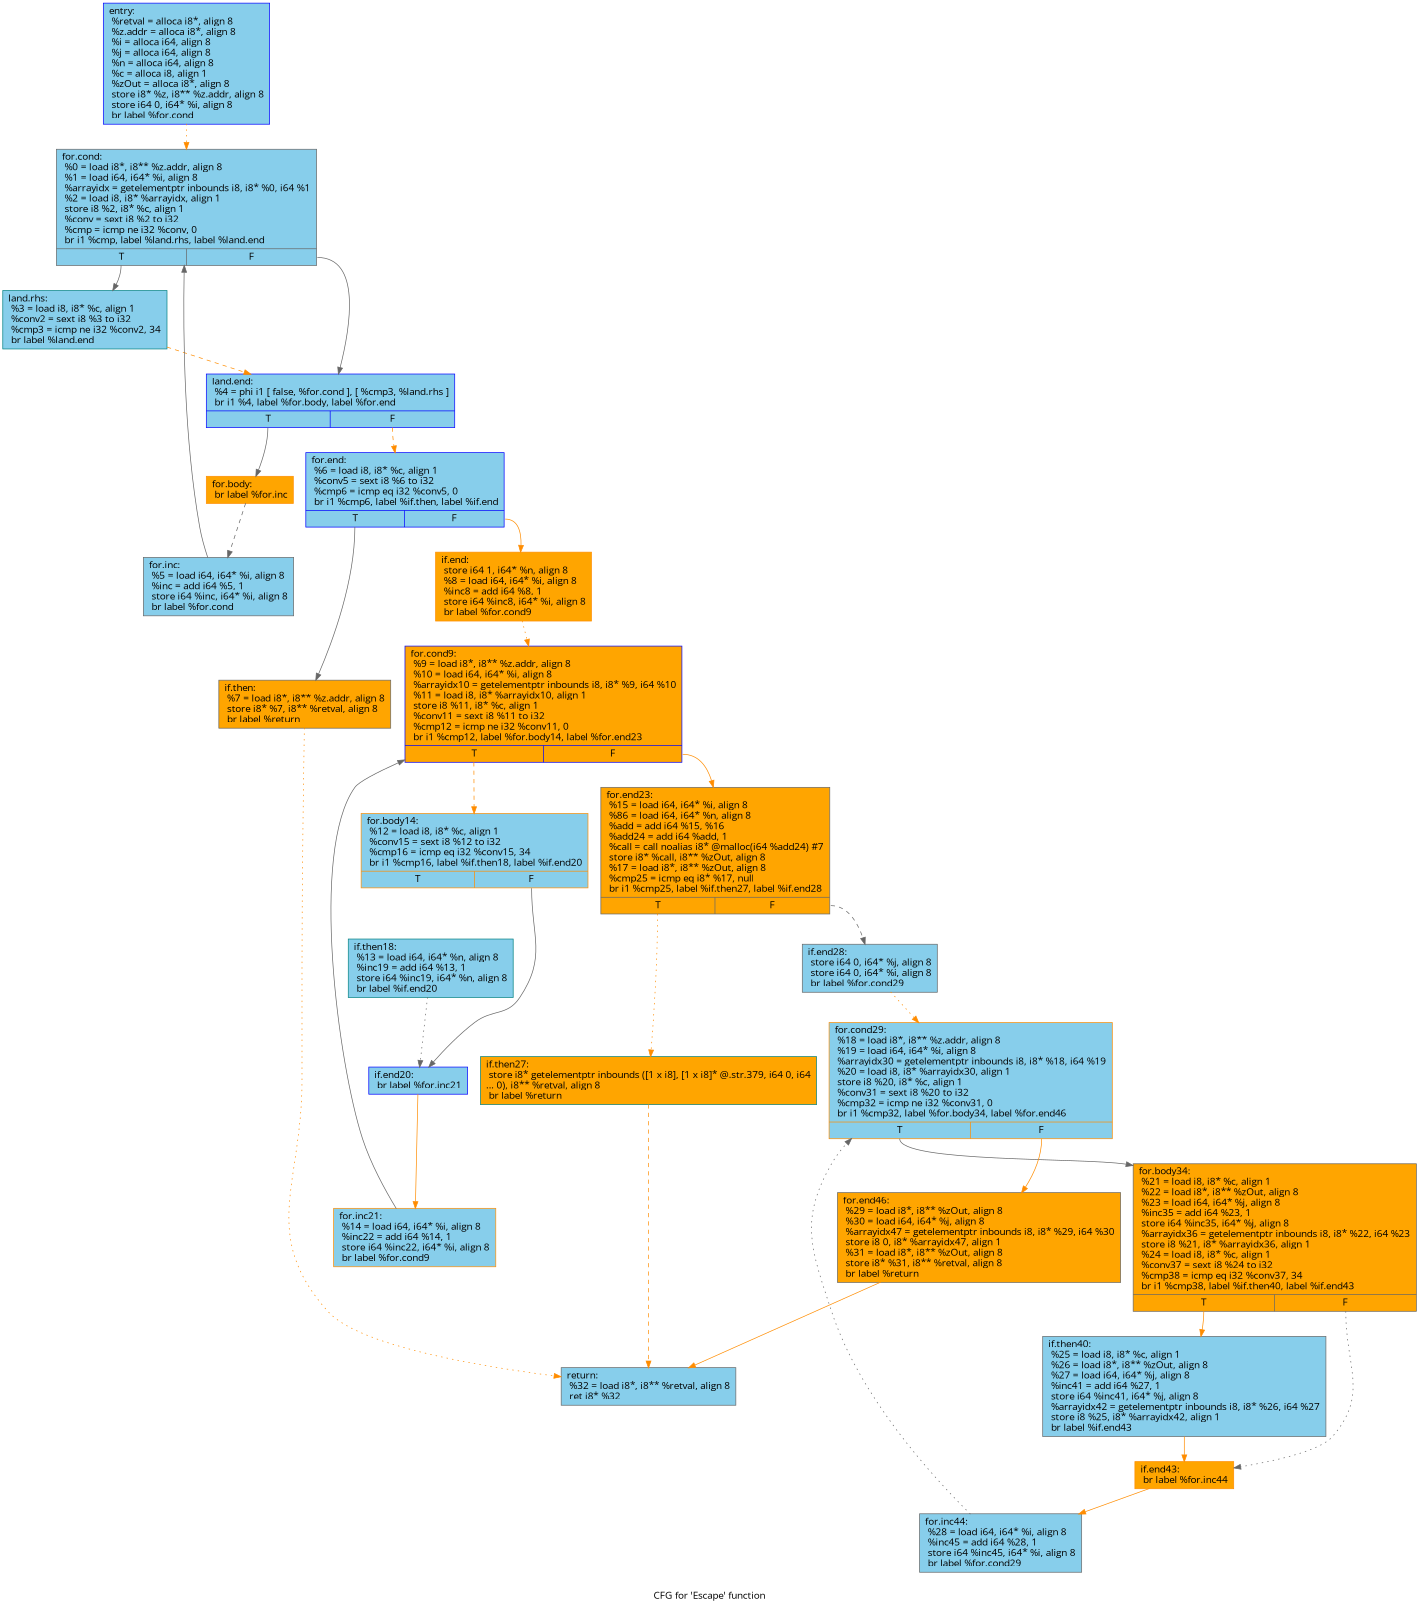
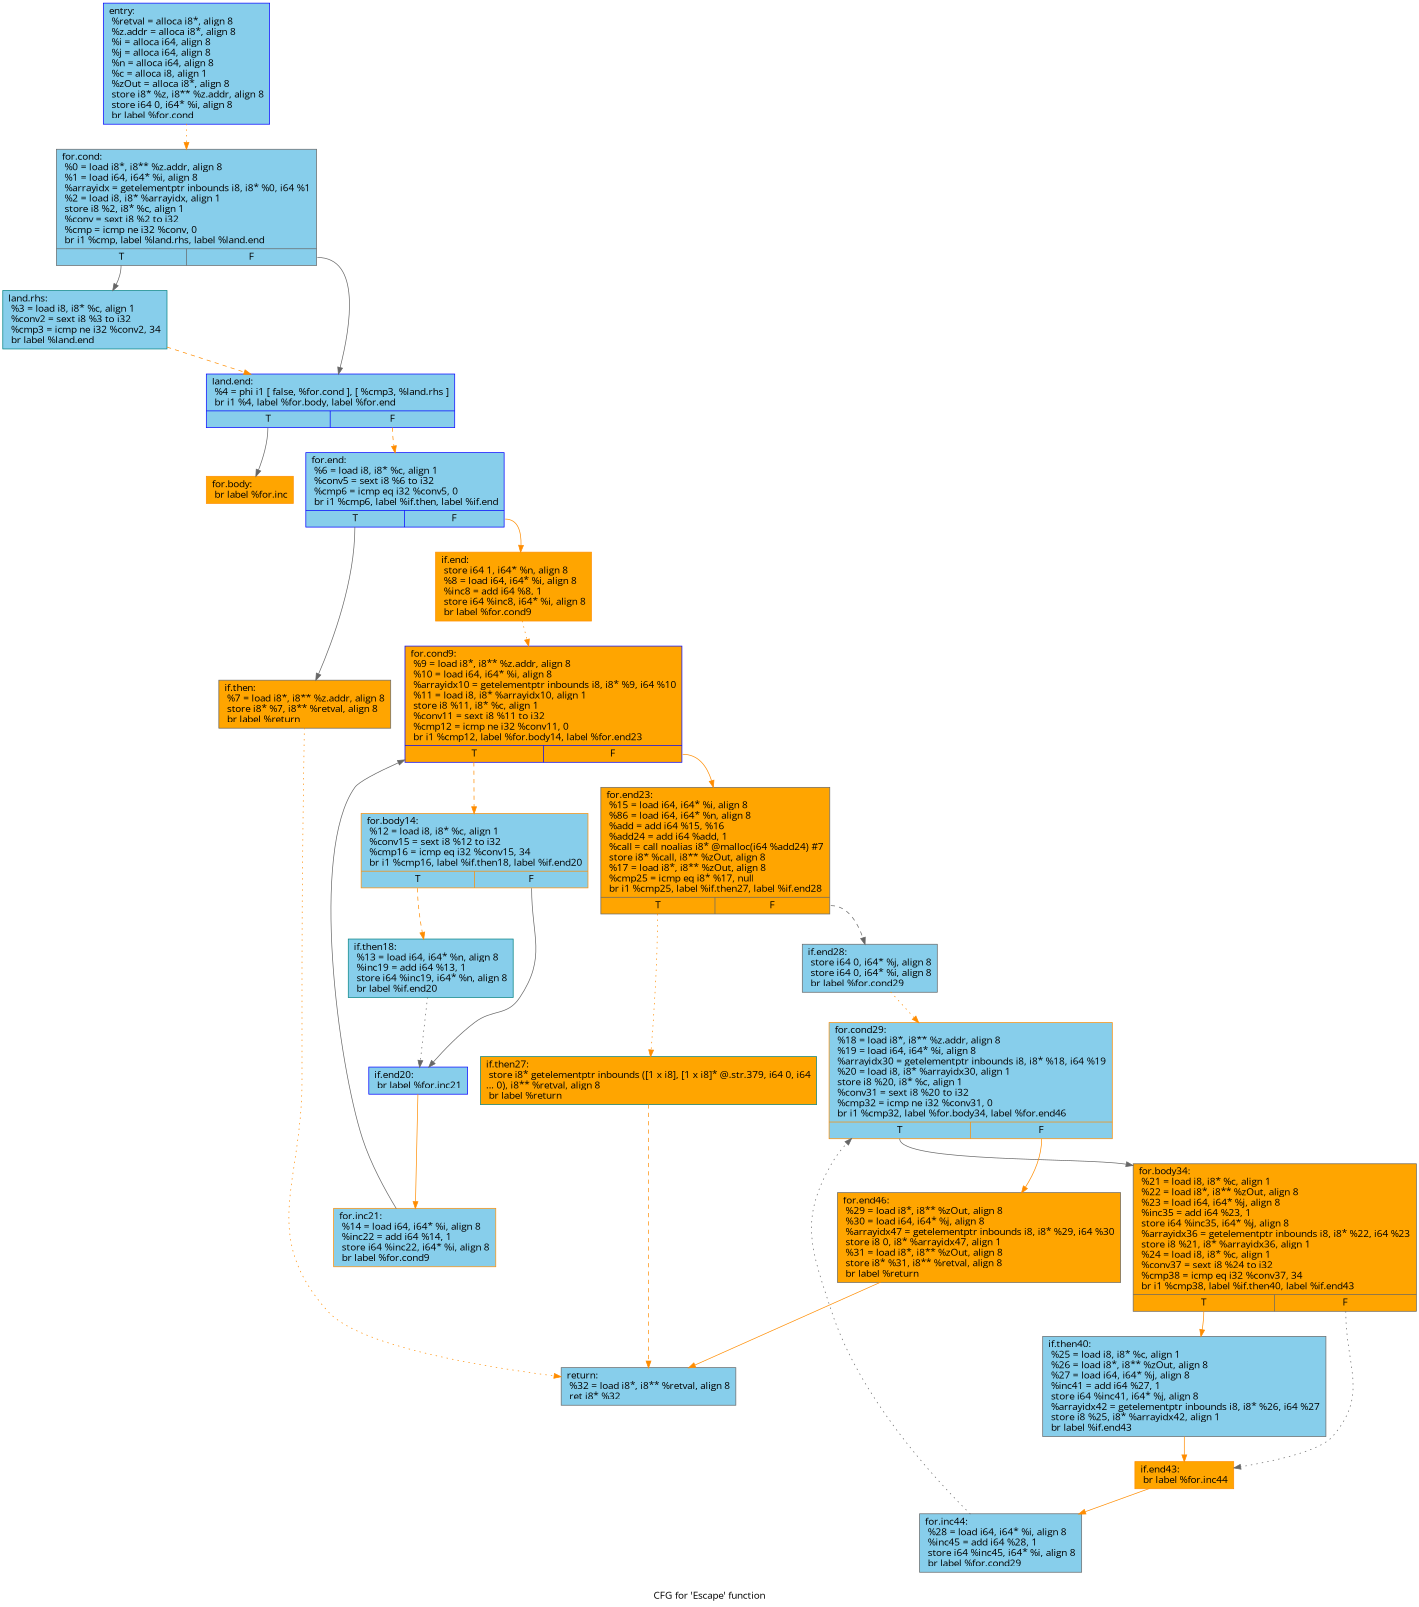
(218, 587) -> none
none -> (419, 910)
